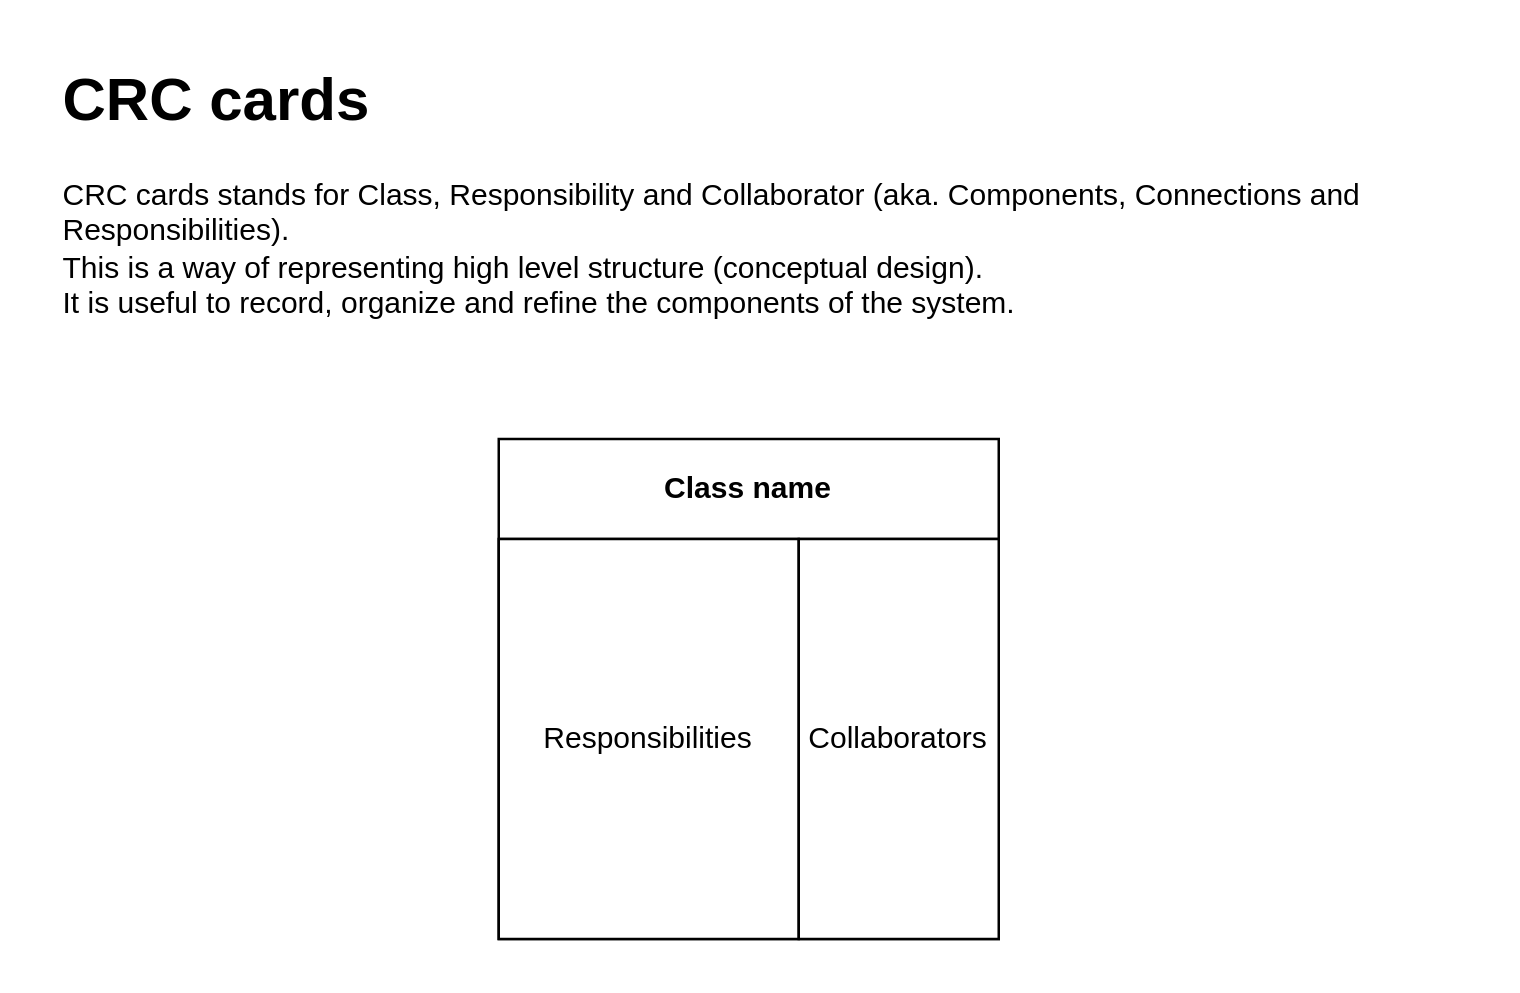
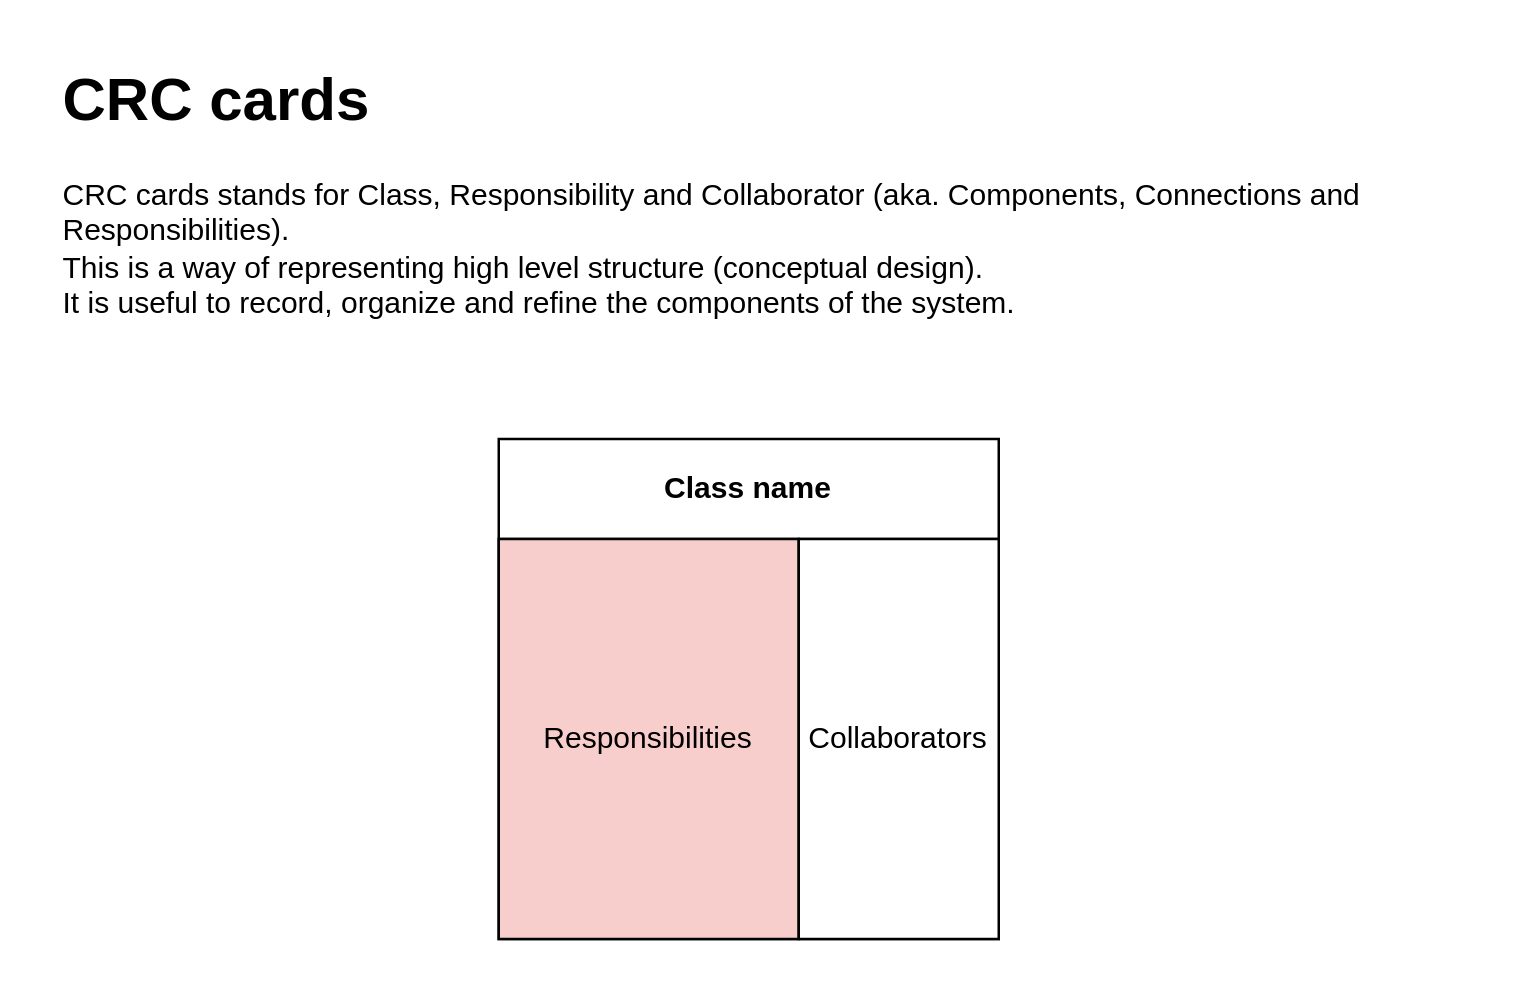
(649, 739) -> (649, 739)
